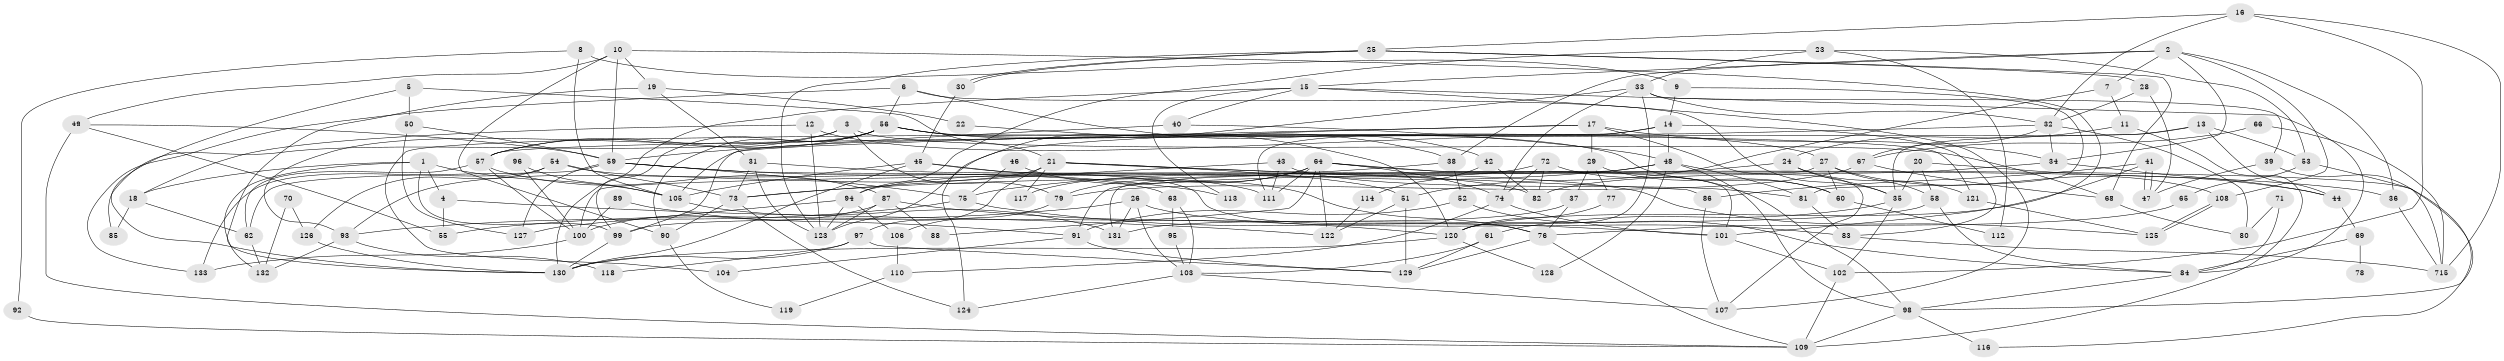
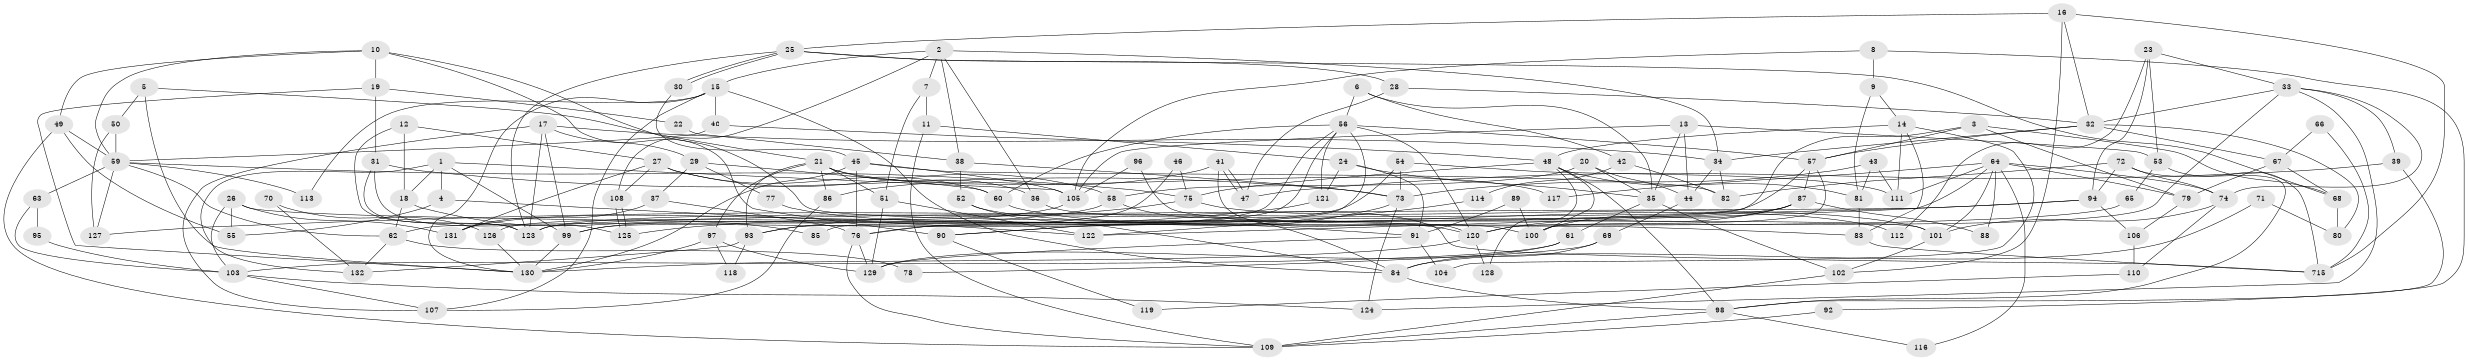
none -> (615, 251)
(201, 273) -> none
